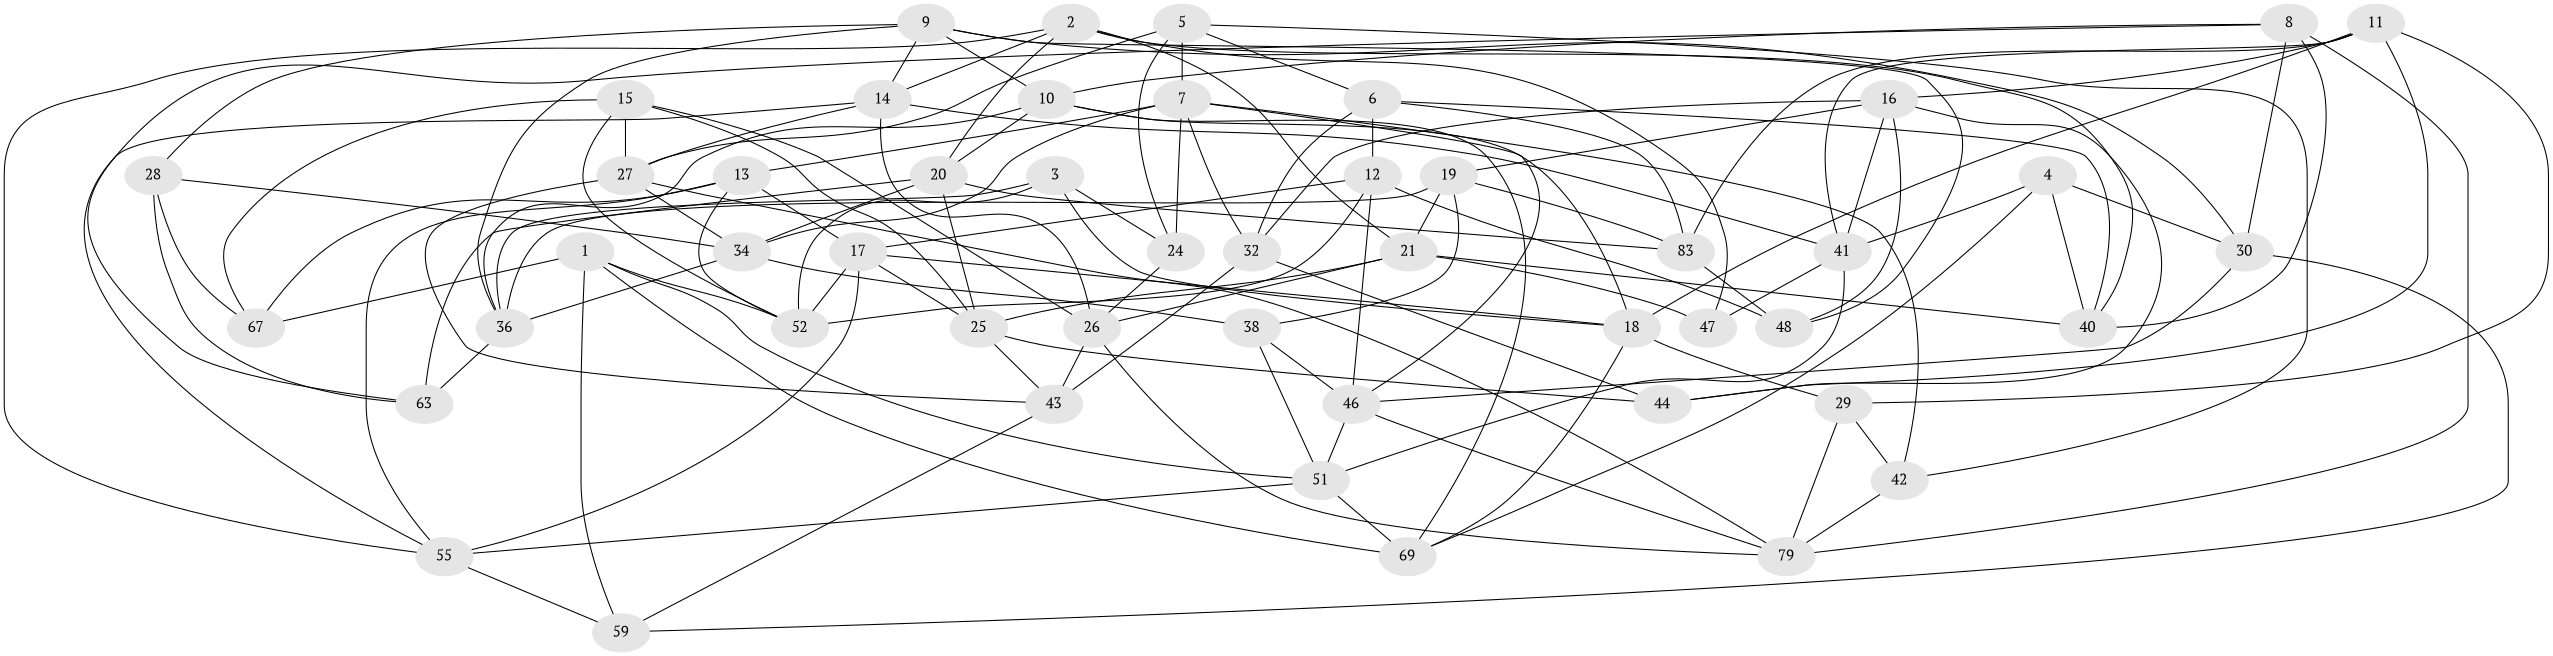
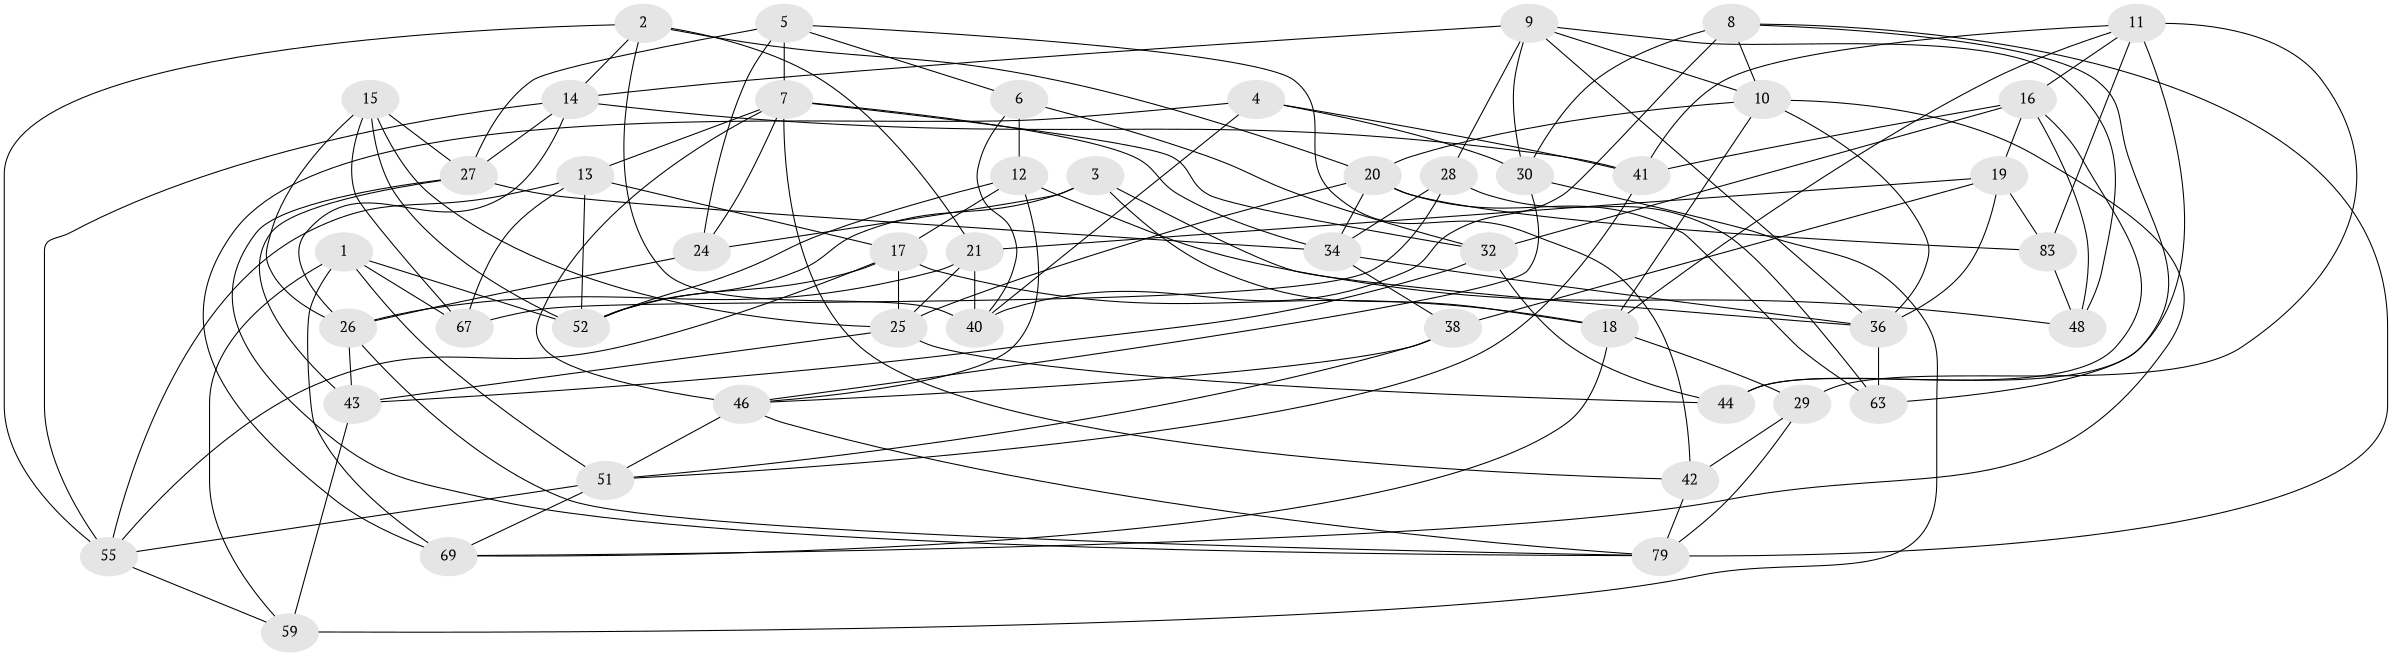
(1567, 129) -> none
(1708, 328) -> none
